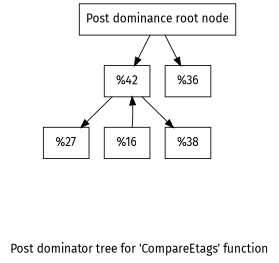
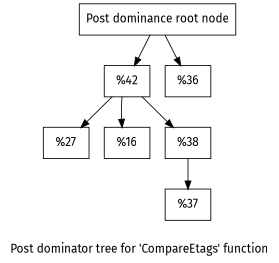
(133, 116) -> (121, 108)
none -> (188, 205)
